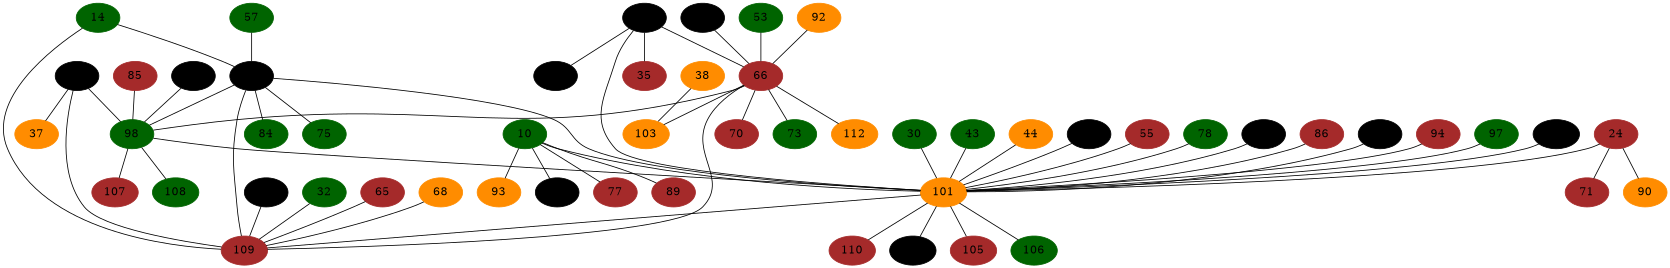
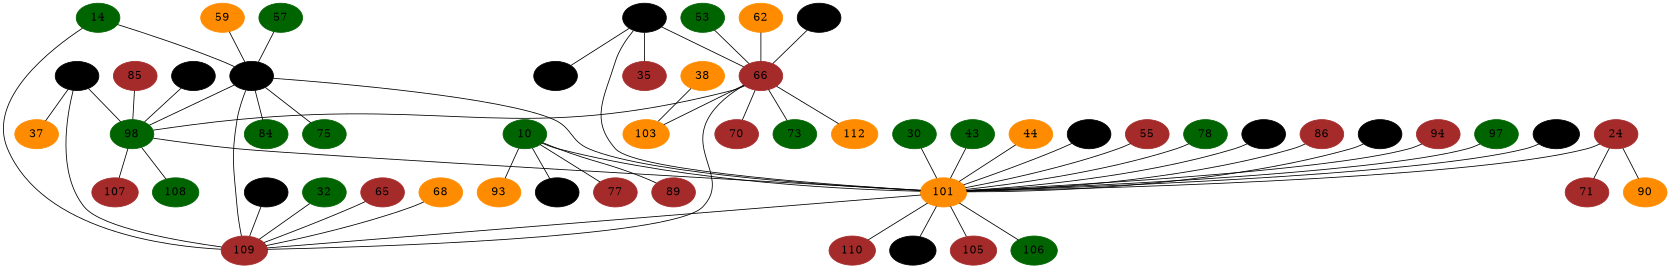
none -> (223, 18)
(819, 18) -> (761, 18)
